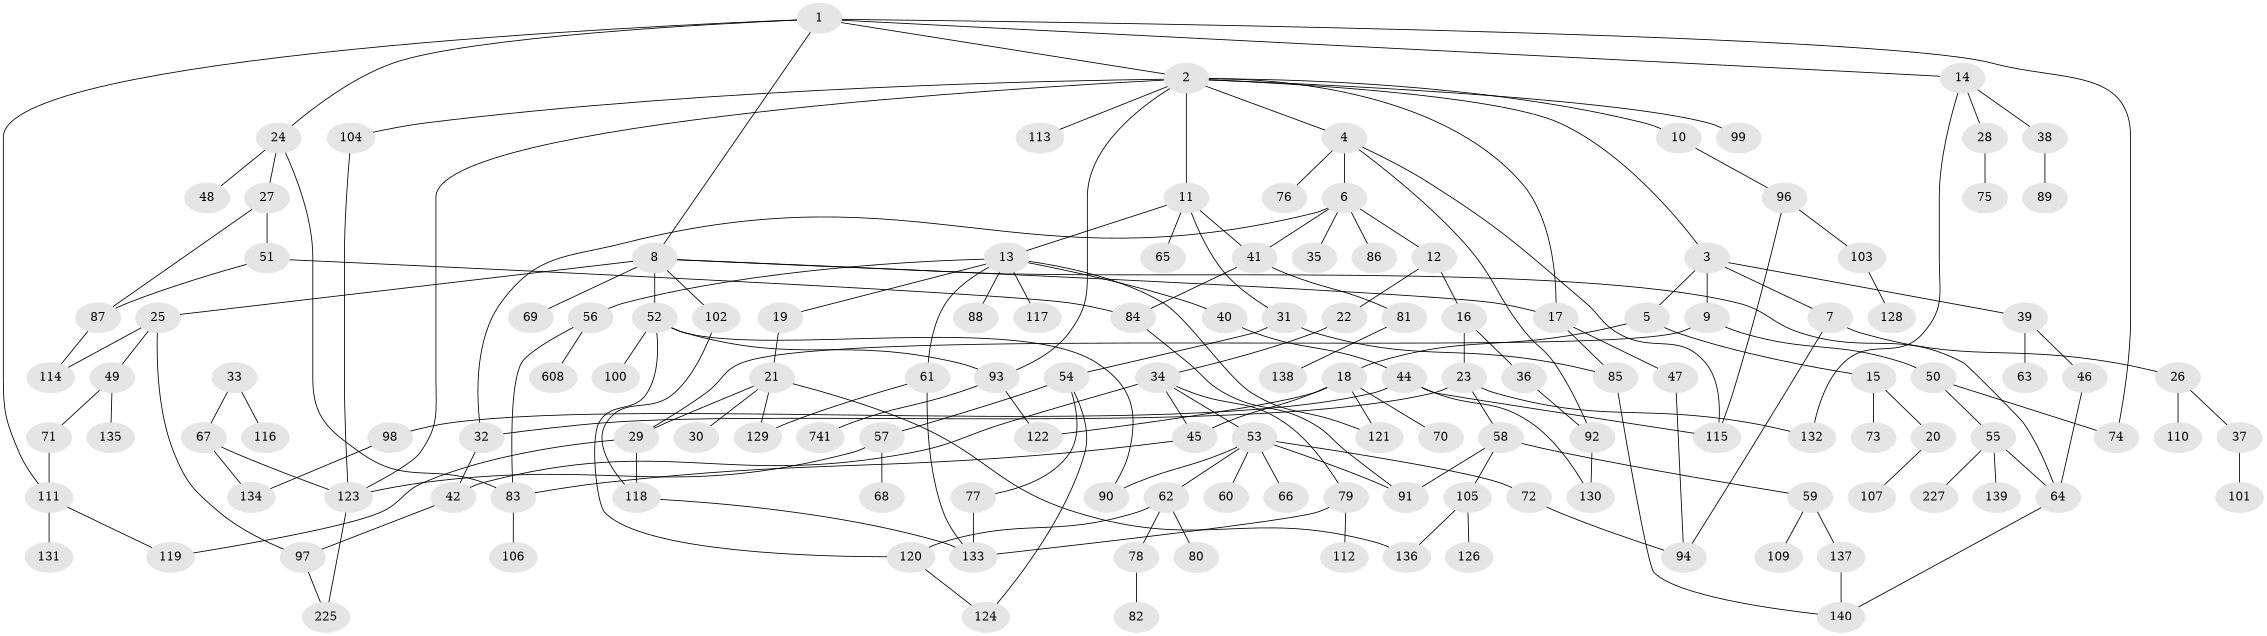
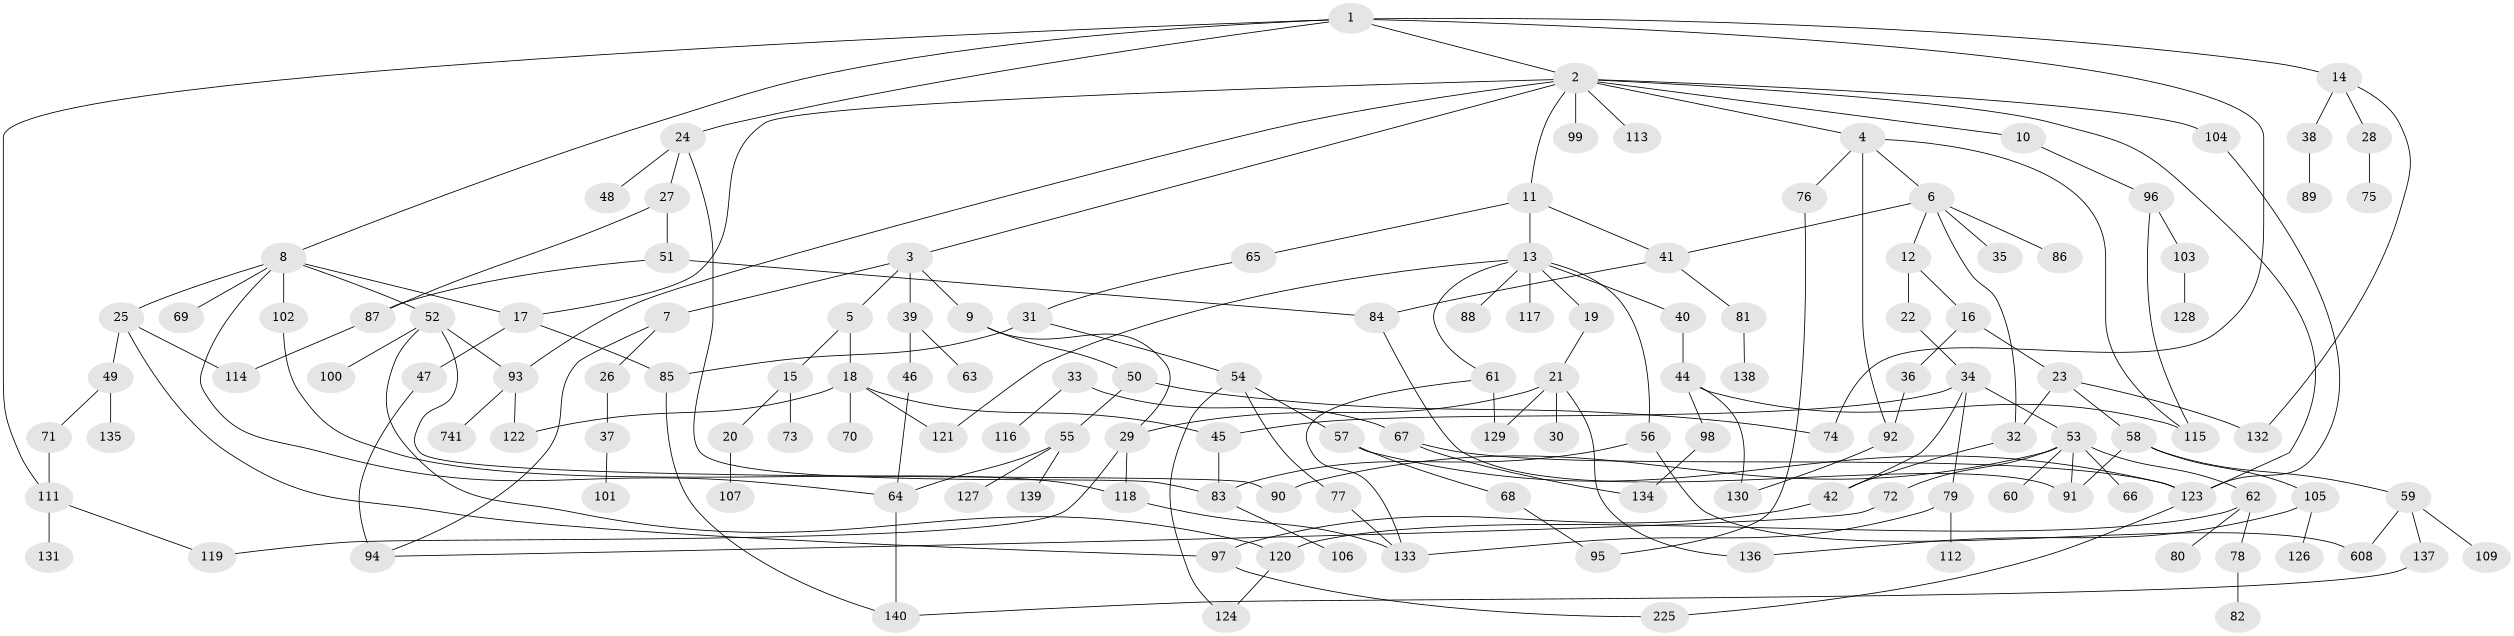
(1221, 268) -> (1139, 282)
(2178, 438) -> none
(1934, 498) -> (968, 498)
none -> (2385, 527)
none -> (1598, 557)
